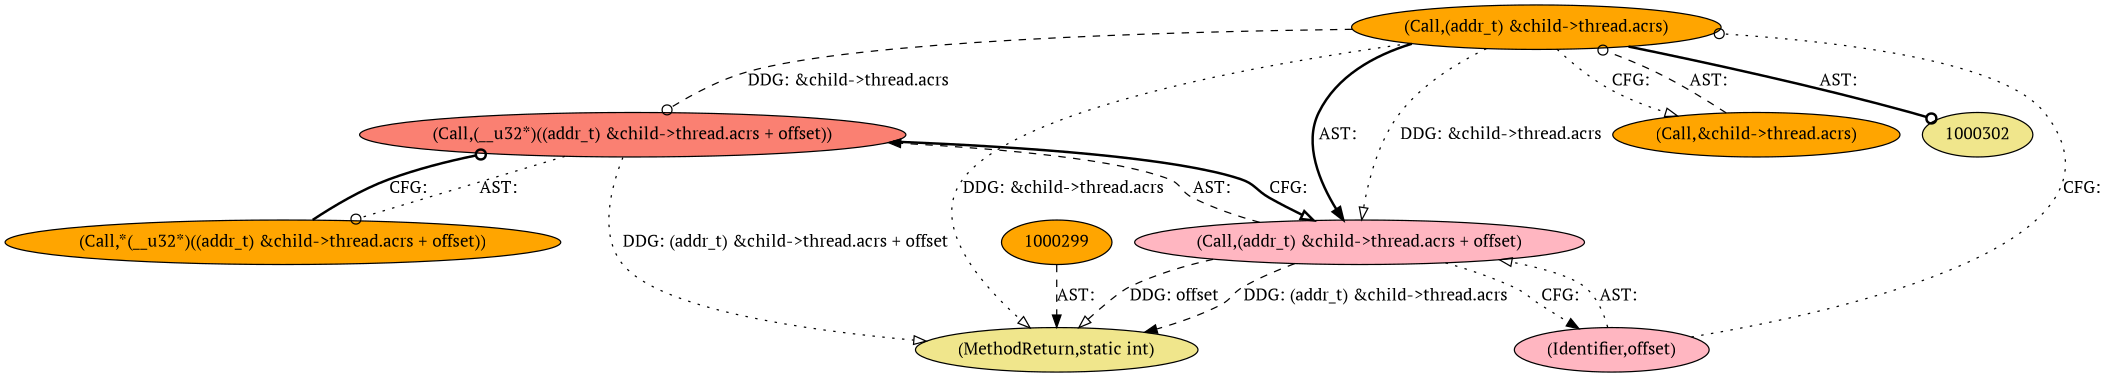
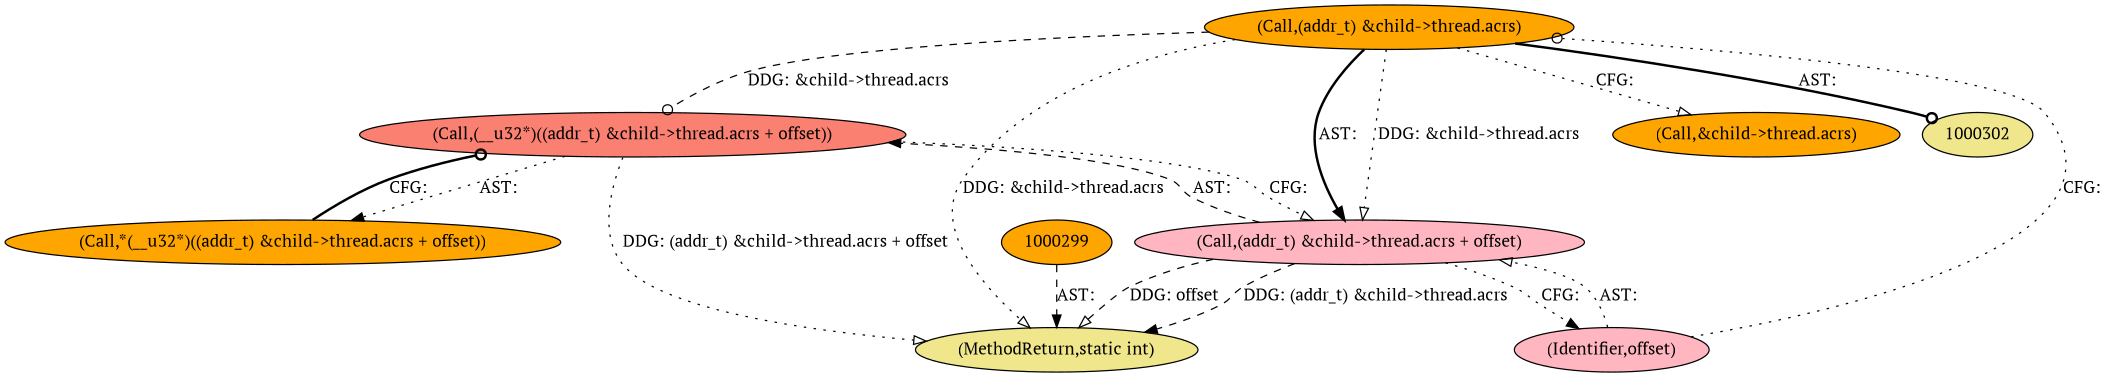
(1669, 79) -> none
(1103, 156) -> (1103, 156)
(463, 187) -> (464, 187)
